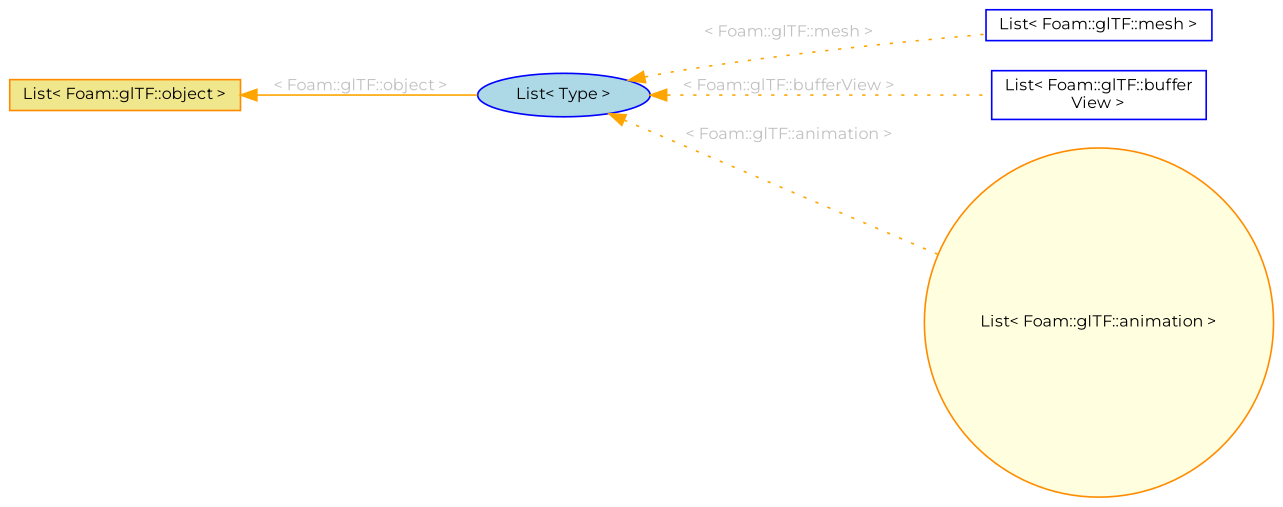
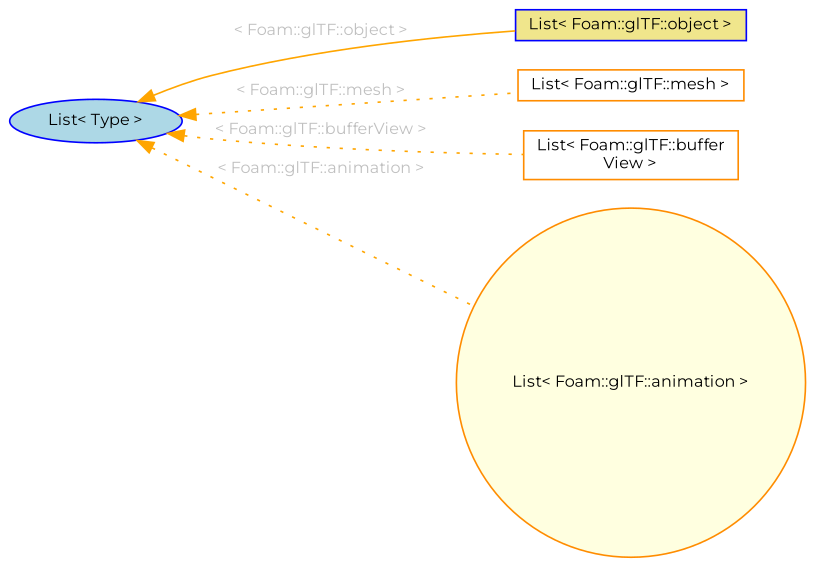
(1099, 25) -> (631, 85)
(125, 95) -> (631, 25)
(367, 95) -> (332, 51)
(1099, 95) -> (631, 155)
